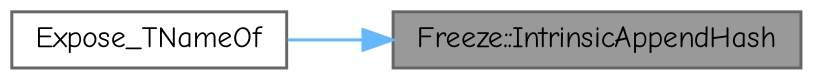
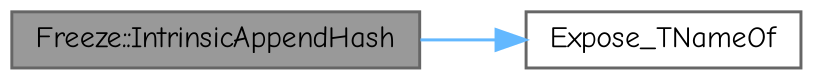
(325, 40) -> (458, 40)
